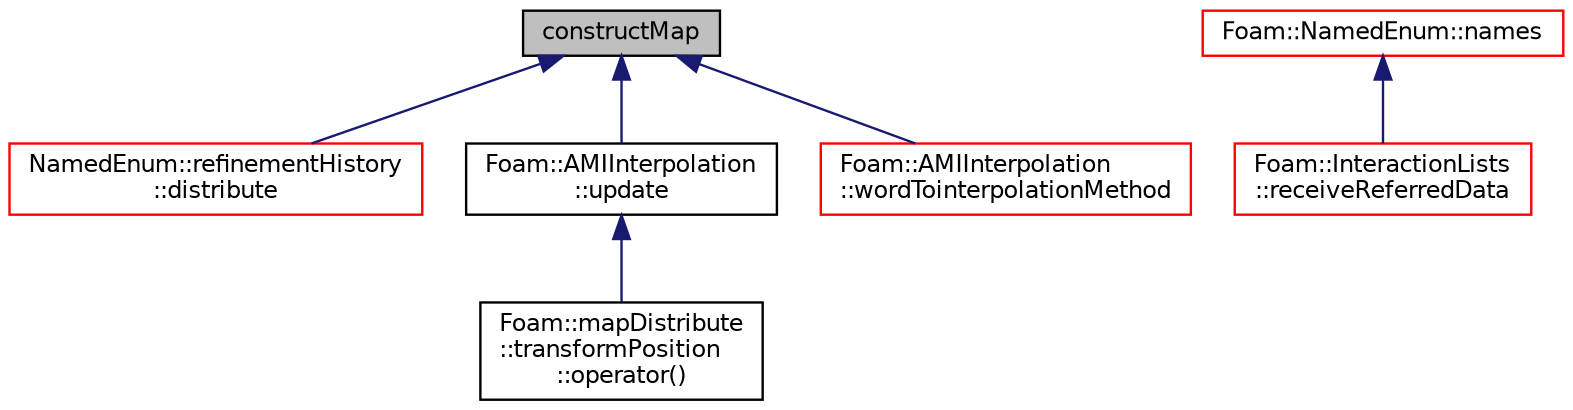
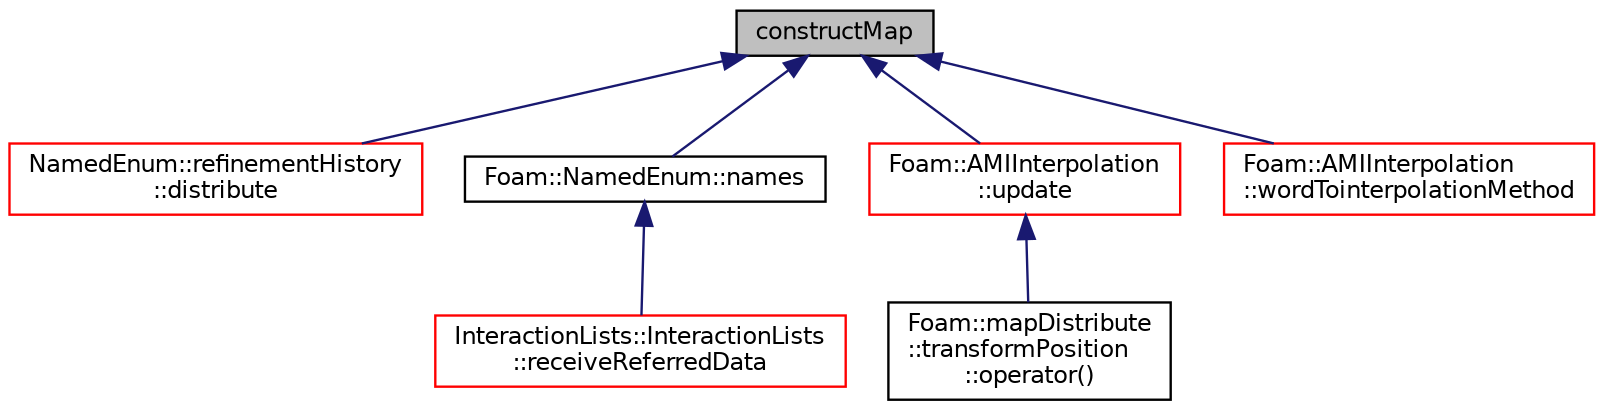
(1383, 33) -> (645, 179)
none -> (730, 114)
(622, 179) -> (1025, 179)
(1383, 179) -> (640, 351)
